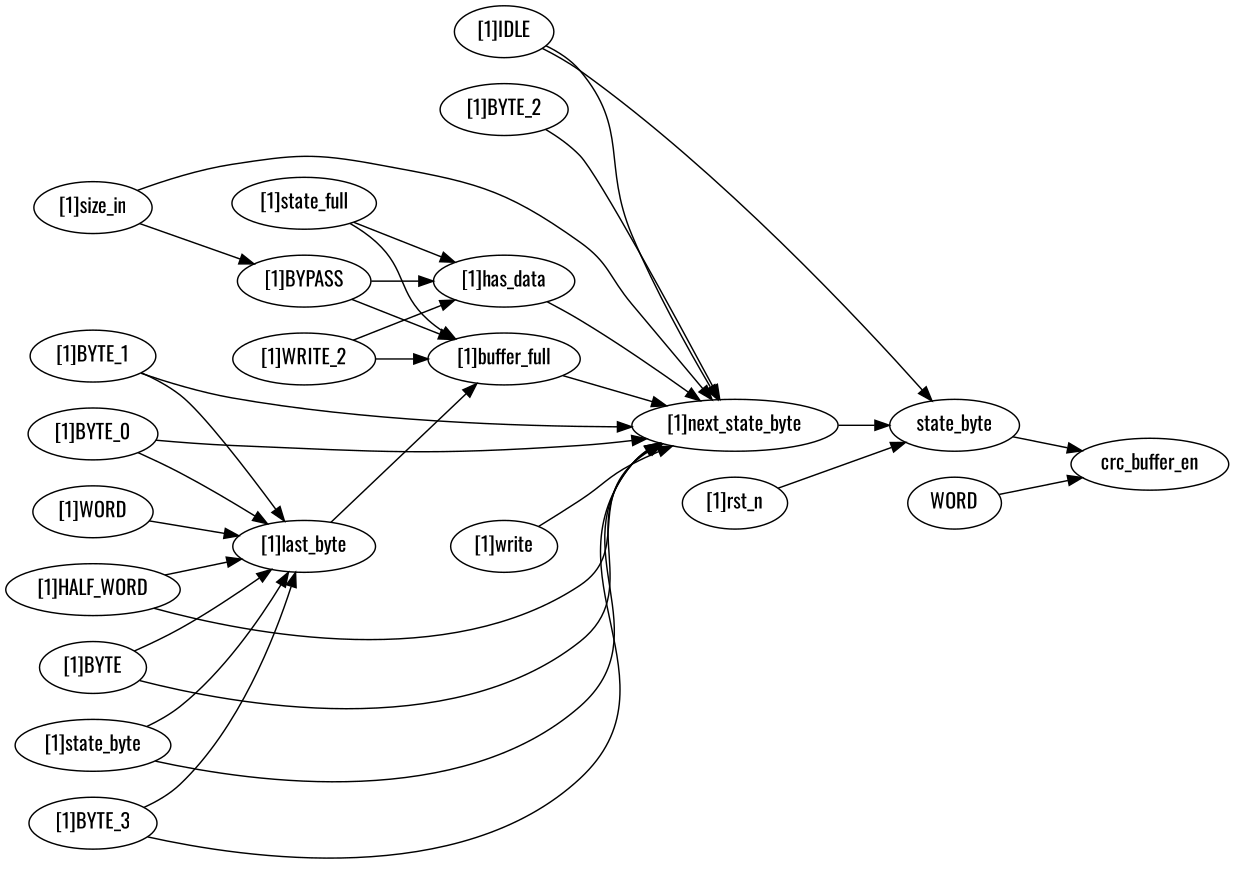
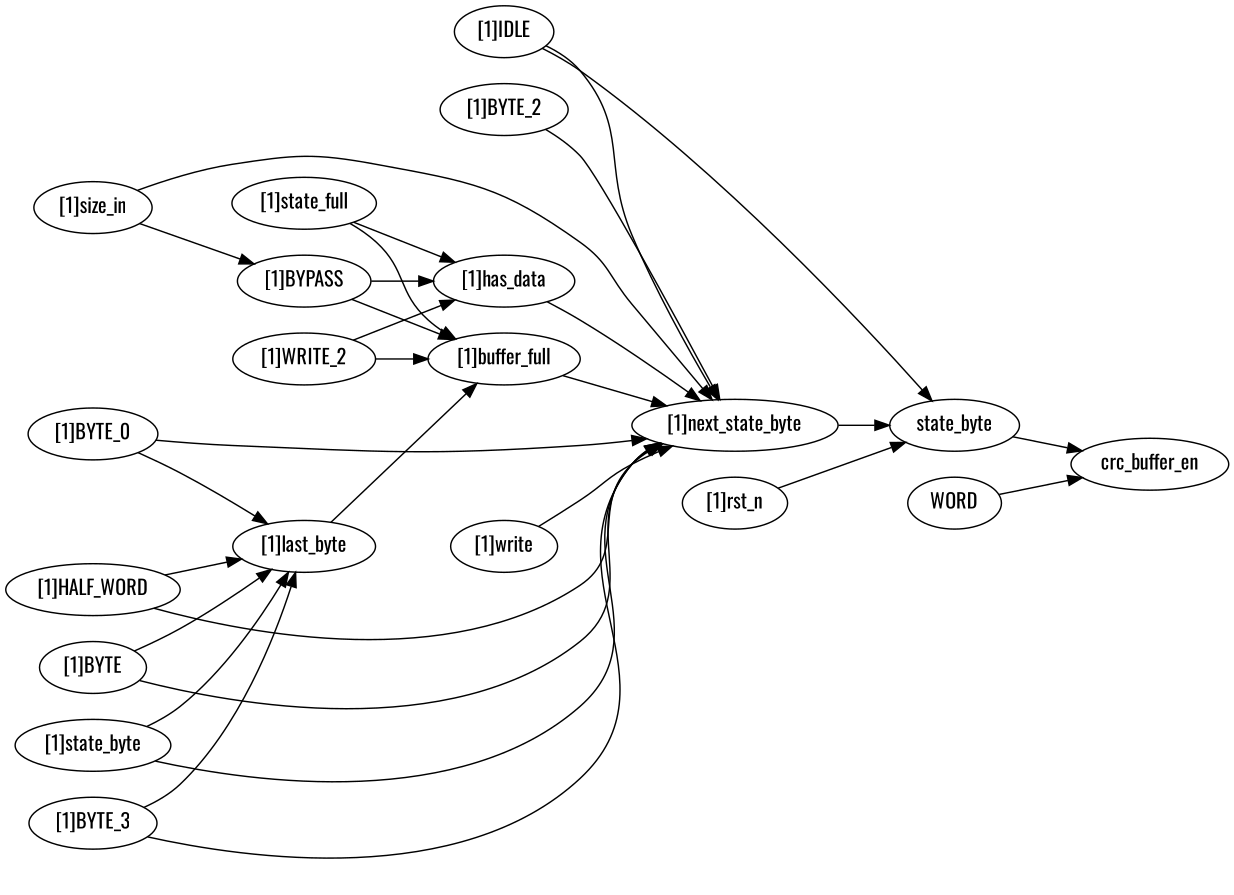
(93, 356) -> none
(93, 512) -> none
